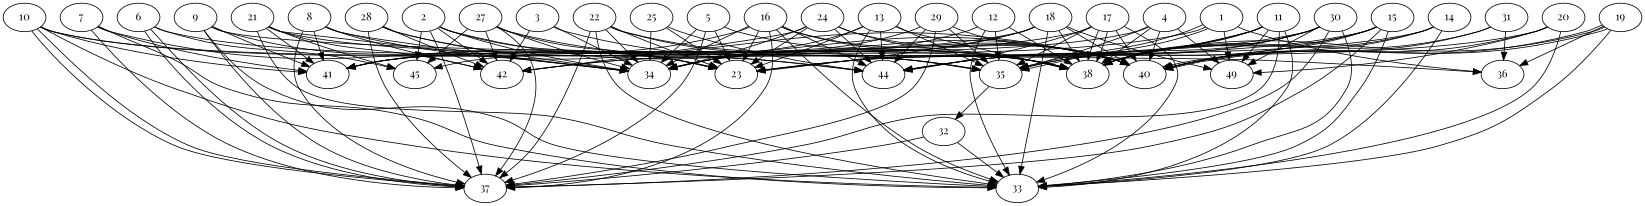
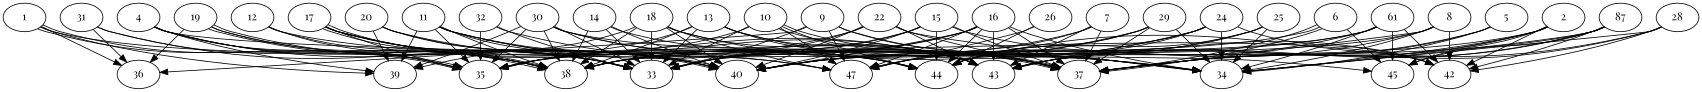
(253, 17) -> (1393, 17)
(481, 17) -> (1621, 17)
(538, 17) -> none
none -> (1051, 17)
(923, 46) -> (1015, 55)
(328, 74) -> (851, 74)
(736, 74) -> (994, 74)
(1232, 74) -> (395, 74)
(973, 94) -> (389, 53)
(979, 96) -> (481, 42)
